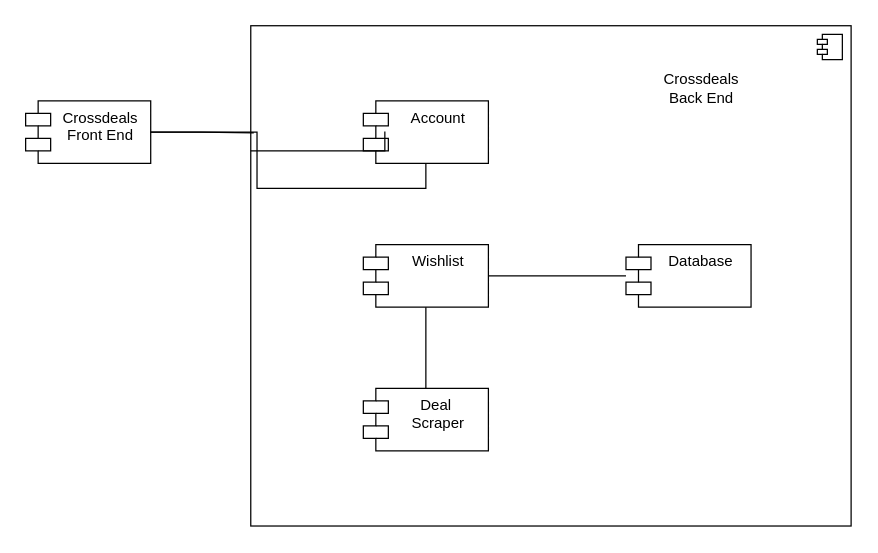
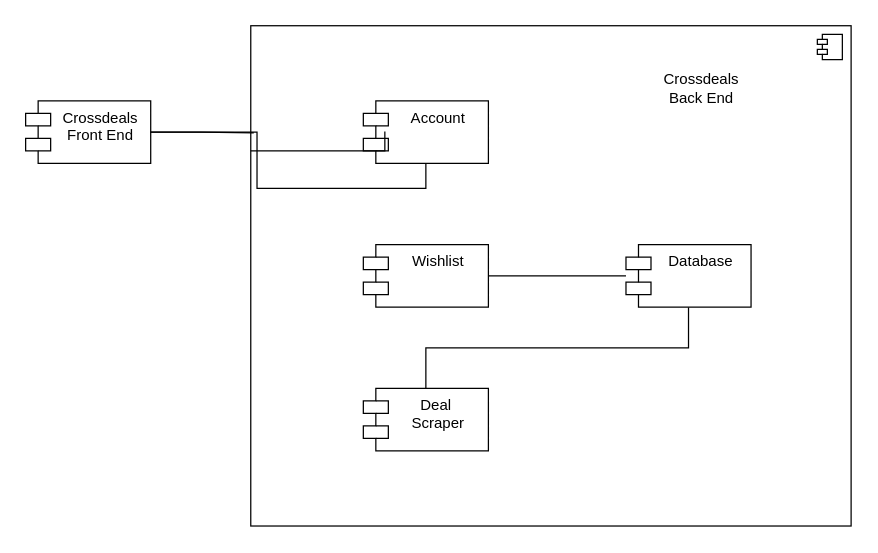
(426, 329) -> (576, 348)
